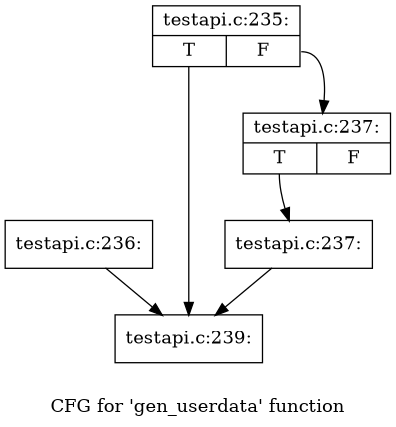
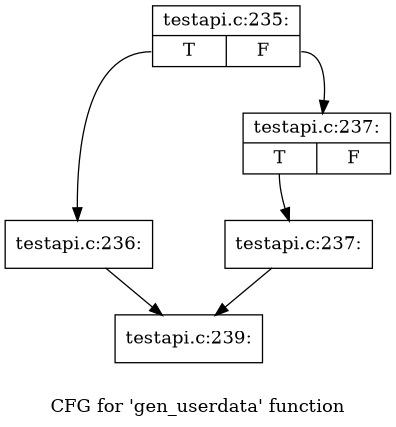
(189, 185) -> (88, 114)
